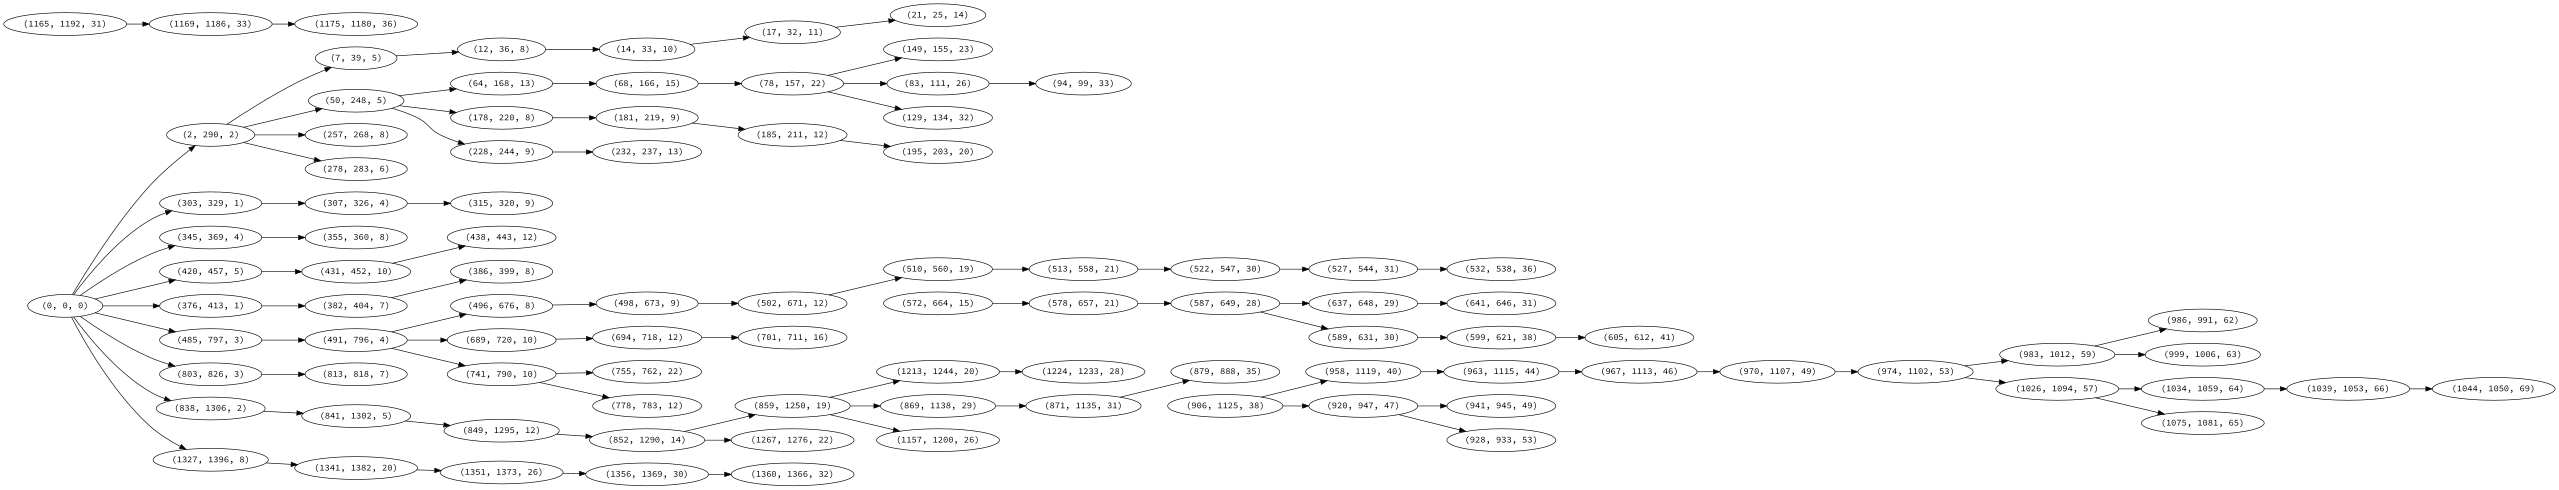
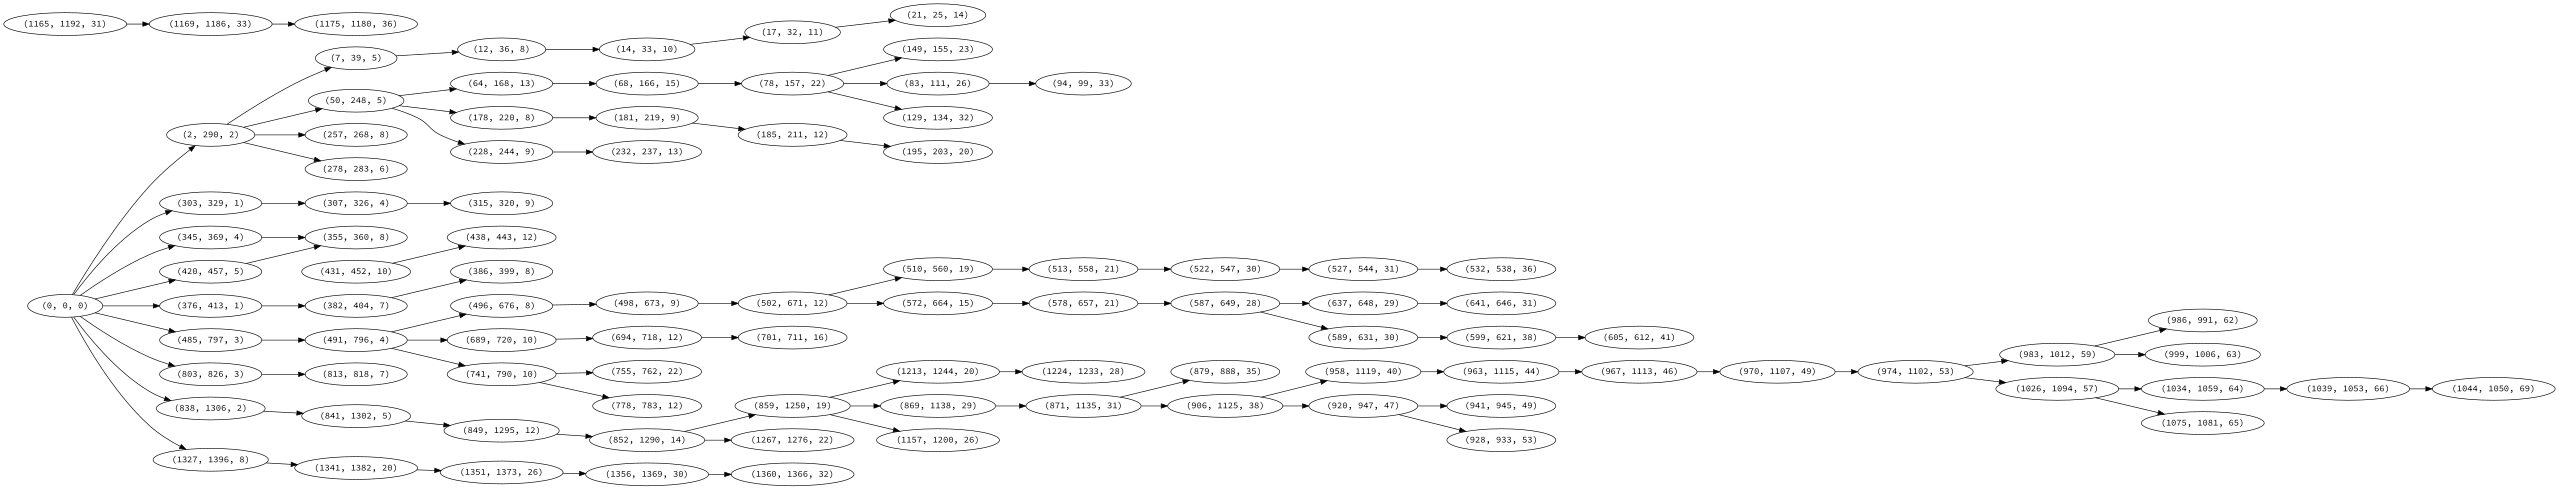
(278, 272) -> (280, 255)
none -> (862, 303)
none -> (1151, 406)
